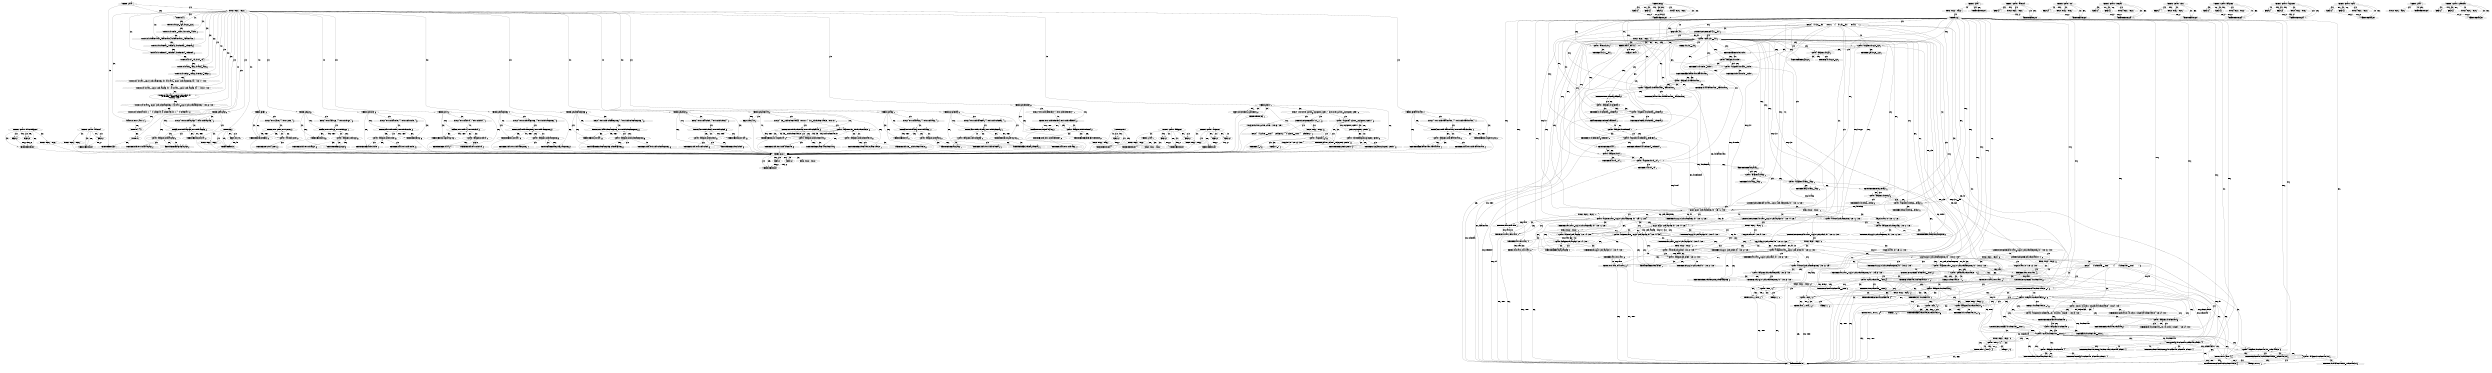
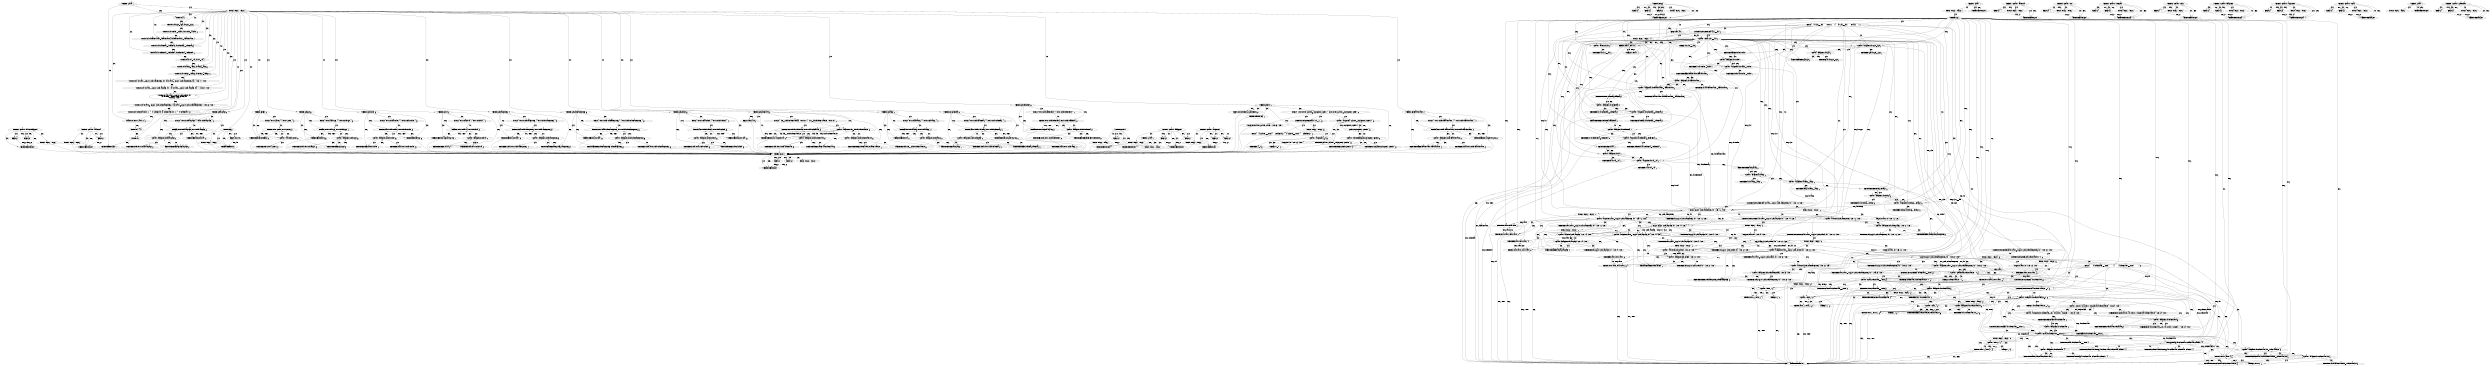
none -> (2074, 343)
